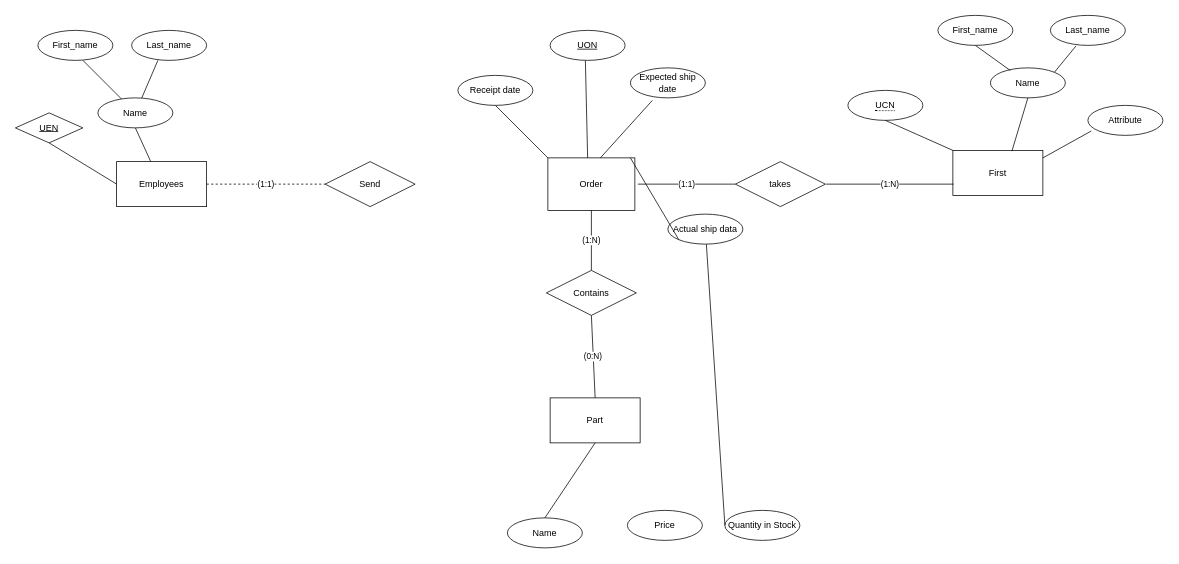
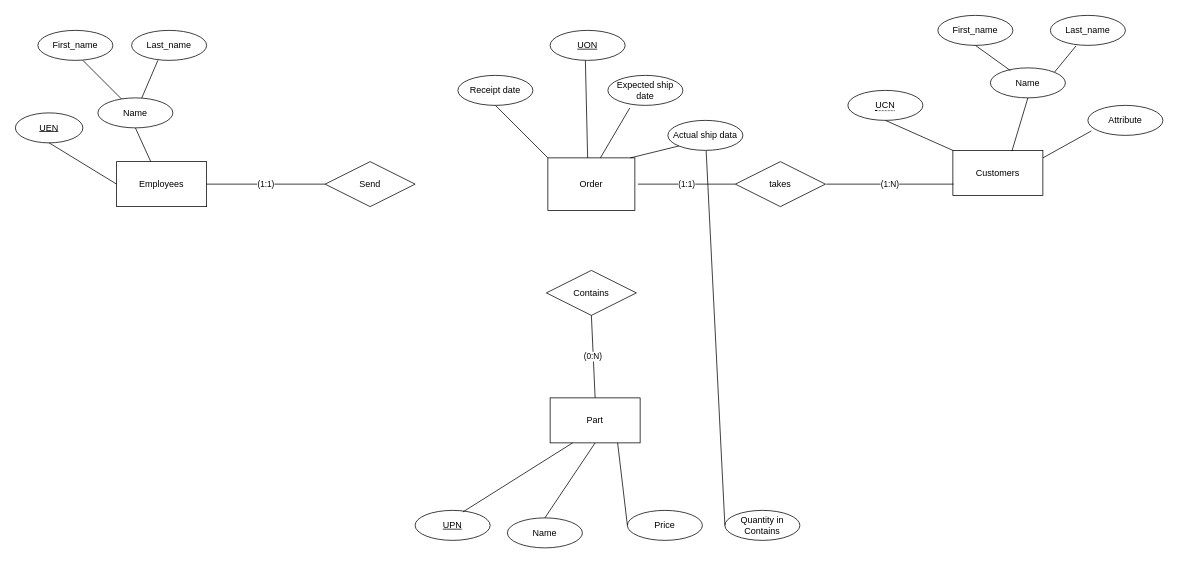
(668, 83) -> (645, 90)
(49, 128) -> (49, 128)
(998, 173) -> (998, 173)
(299, 184) -> (299, 184)
(705, 229) -> (705, 135)
(591, 240) -> none
none -> (517, 478)
none -> (622, 484)
none -> (453, 525)
(762, 525) -> (762, 525)
